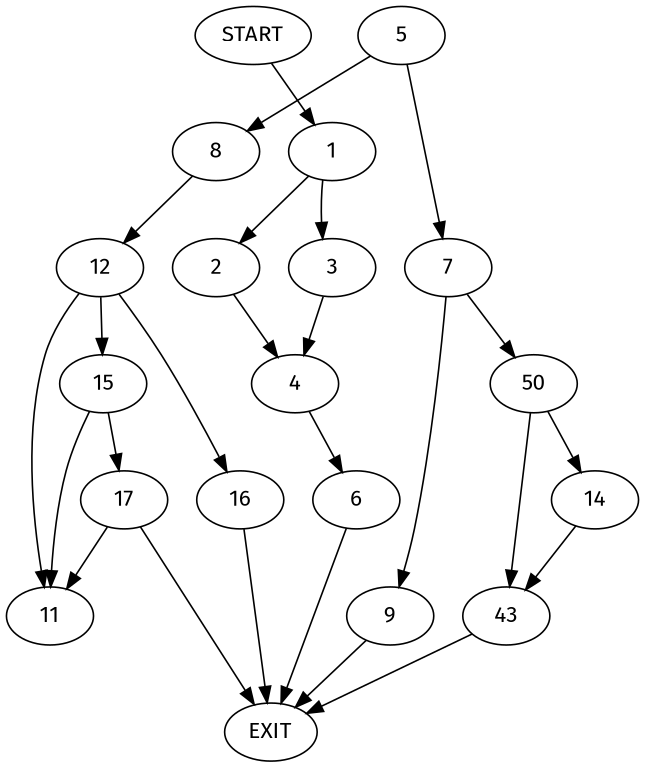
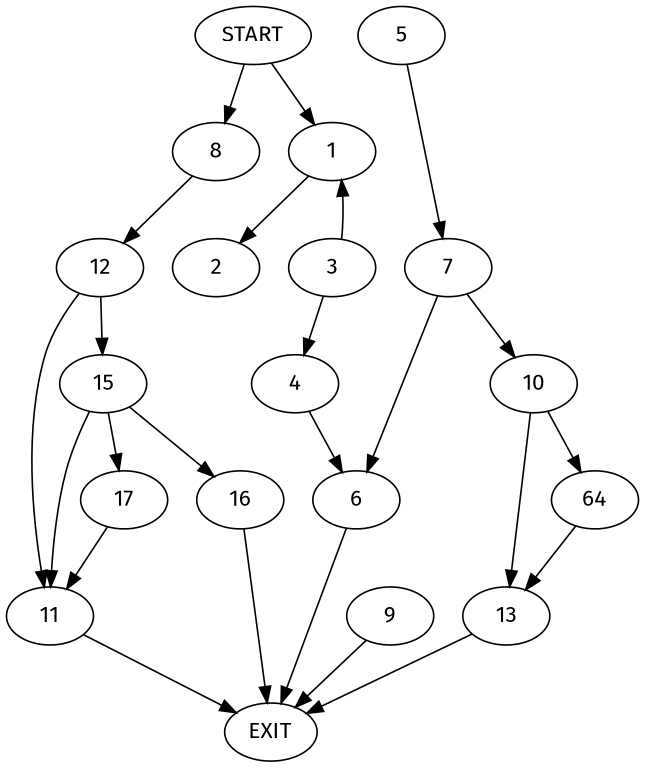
(316, 89) -> (237, 86)
(321, 201) -> (343, 218)
(251, 319) -> none
(173, 373) -> (165, 437)
(534, 384) -> (534, 384)
(430, 435) -> (405, 376)
(595, 500) -> (595, 500)
(193, 609) -> (153, 670)
(506, 616) -> (506, 616)
